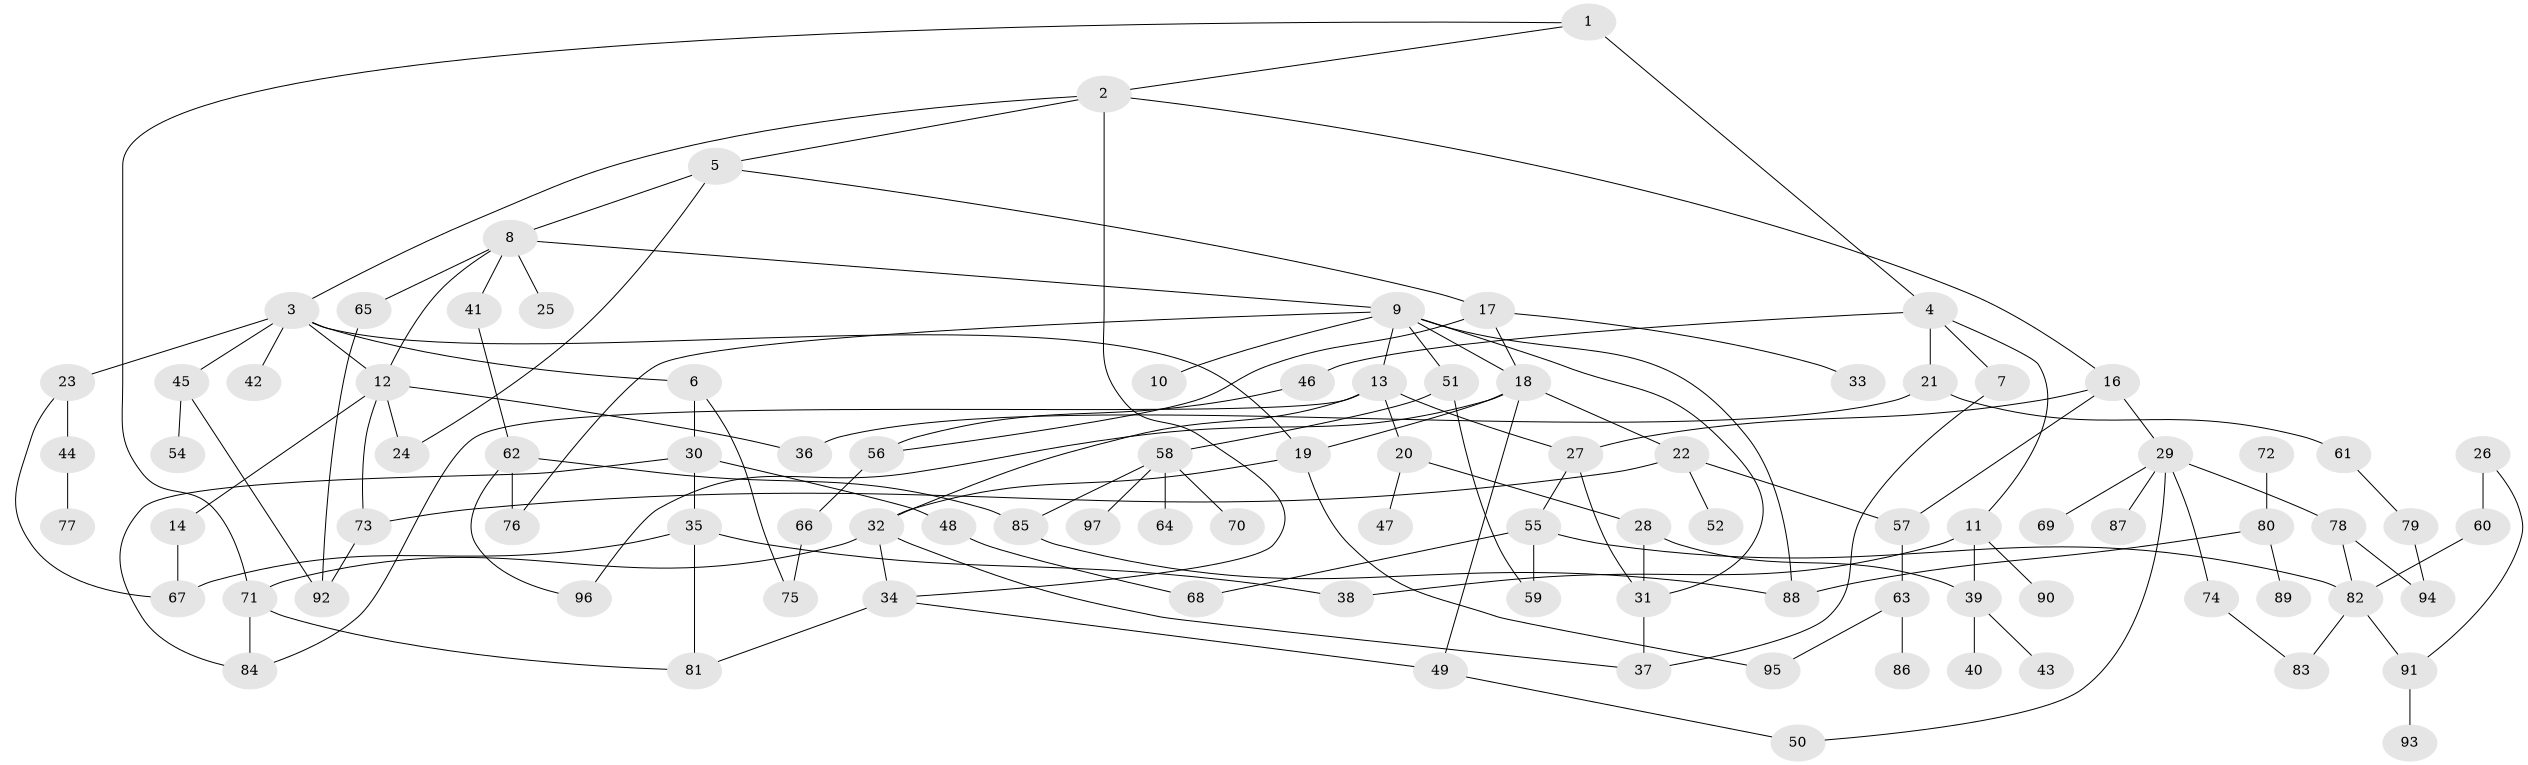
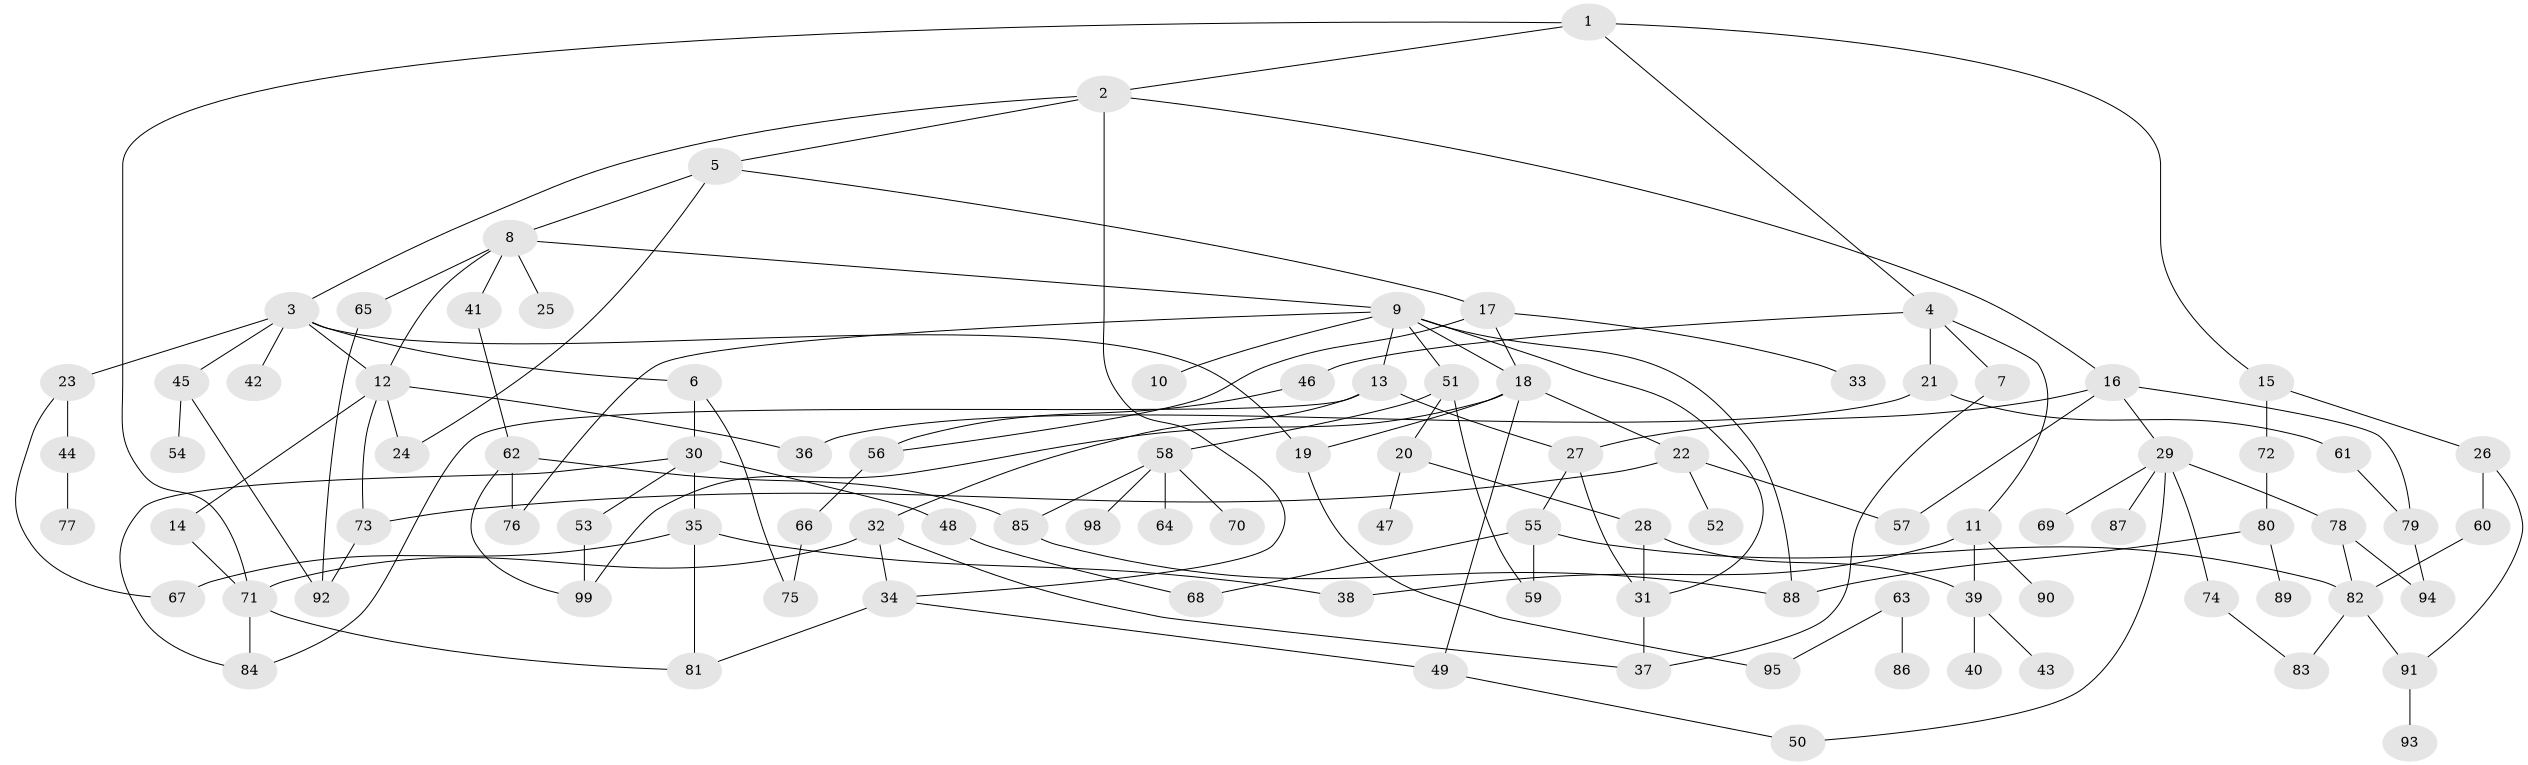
none -> (2267, 383)
none -> (2300, 414)
(1392, 418) -> (1422, 427)
(1086, 483) -> none
none -> (584, 527)
(1093, 527) -> (1093, 527)
(178, 563) -> (214, 563)
(1902, 563) -> none
(584, 599) -> (584, 599)
